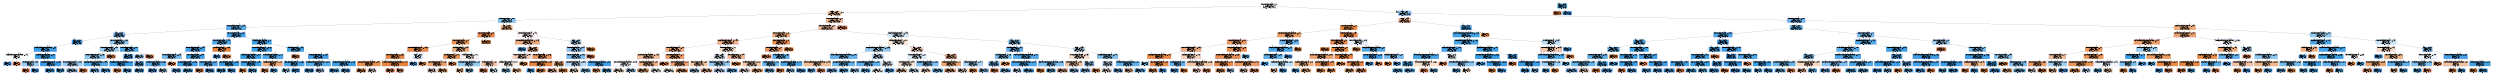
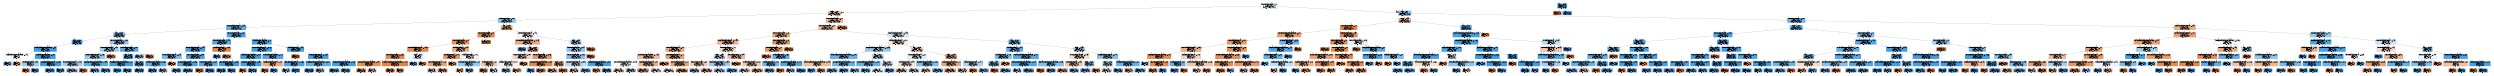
(117, 70) -> (117, 70)
